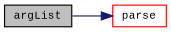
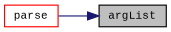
(87, 16) -> (73, 16)
